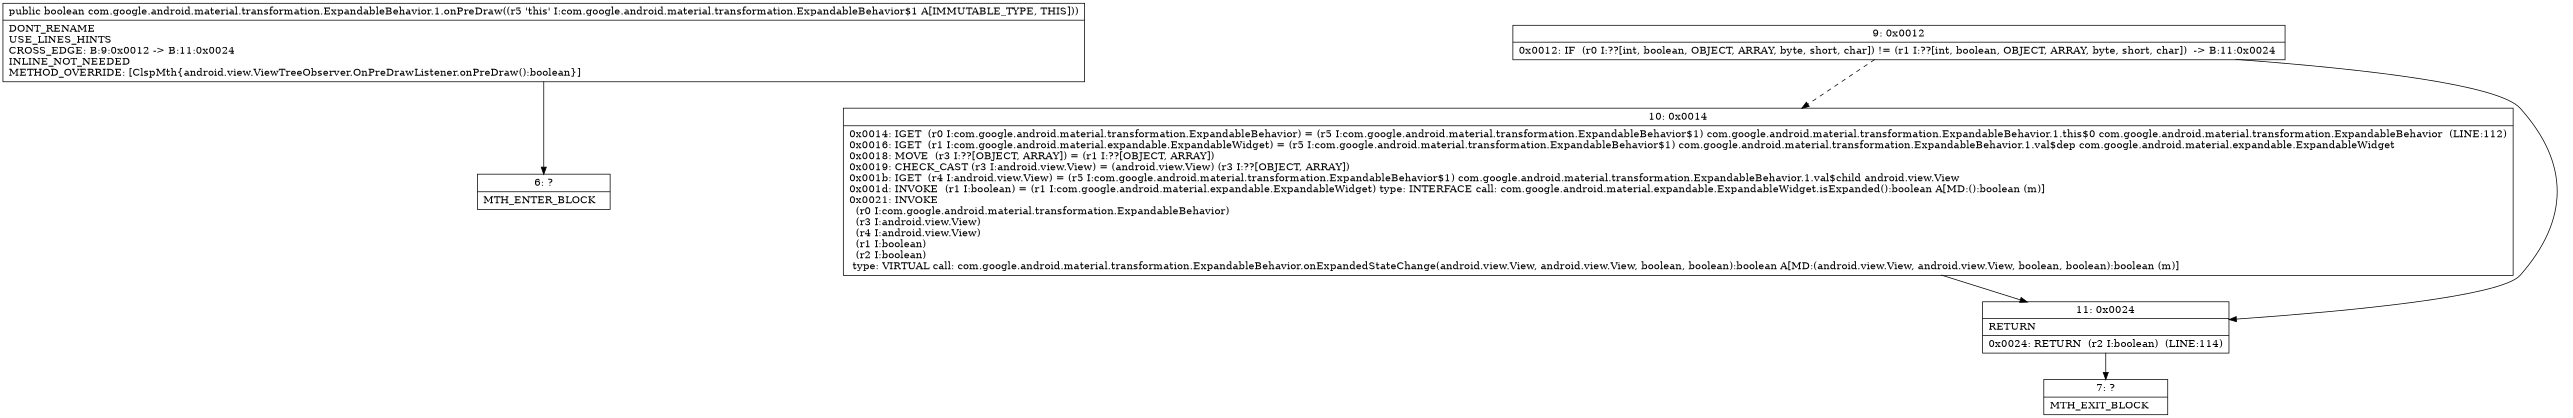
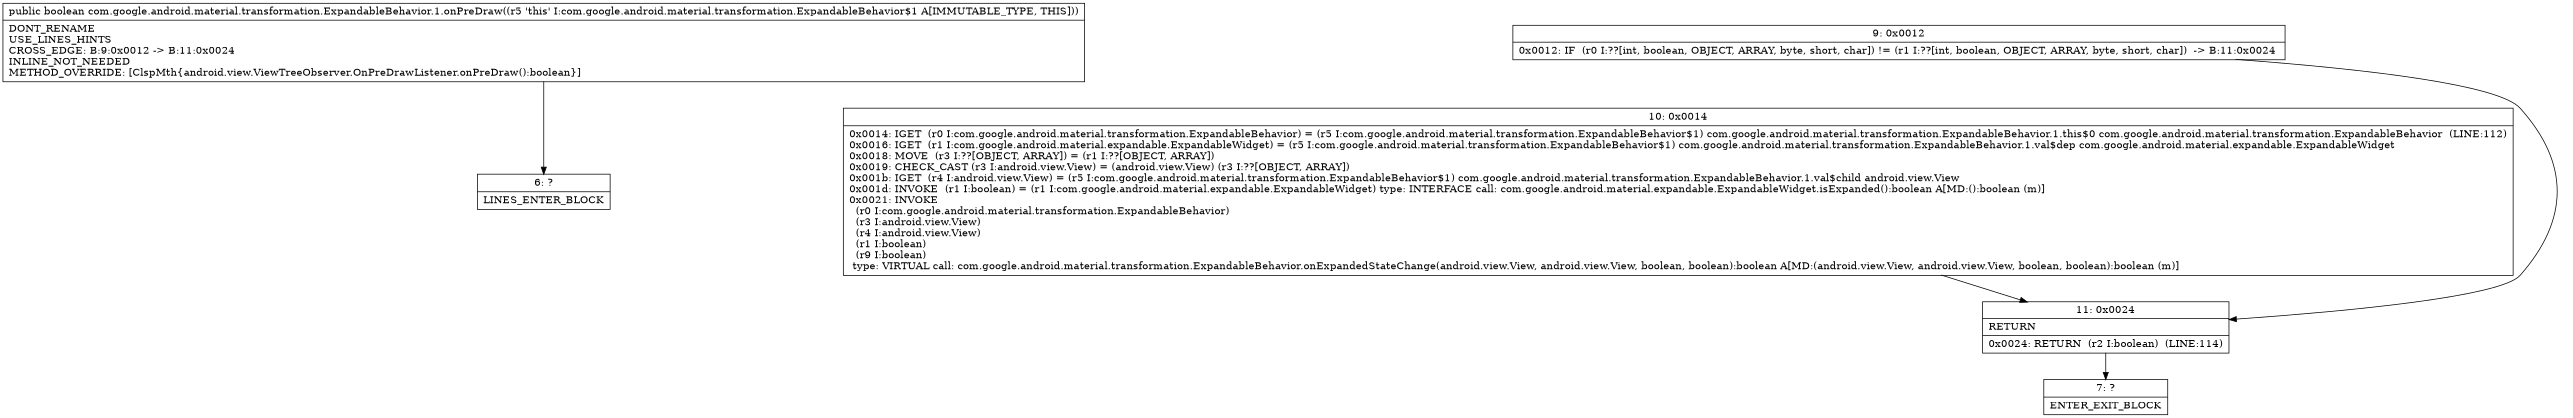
(1841, 82) -> none
(540, 200) -> (544, 200)
(888, 255) -> (888, 255)
(2100, 406) -> (2106, 406)
